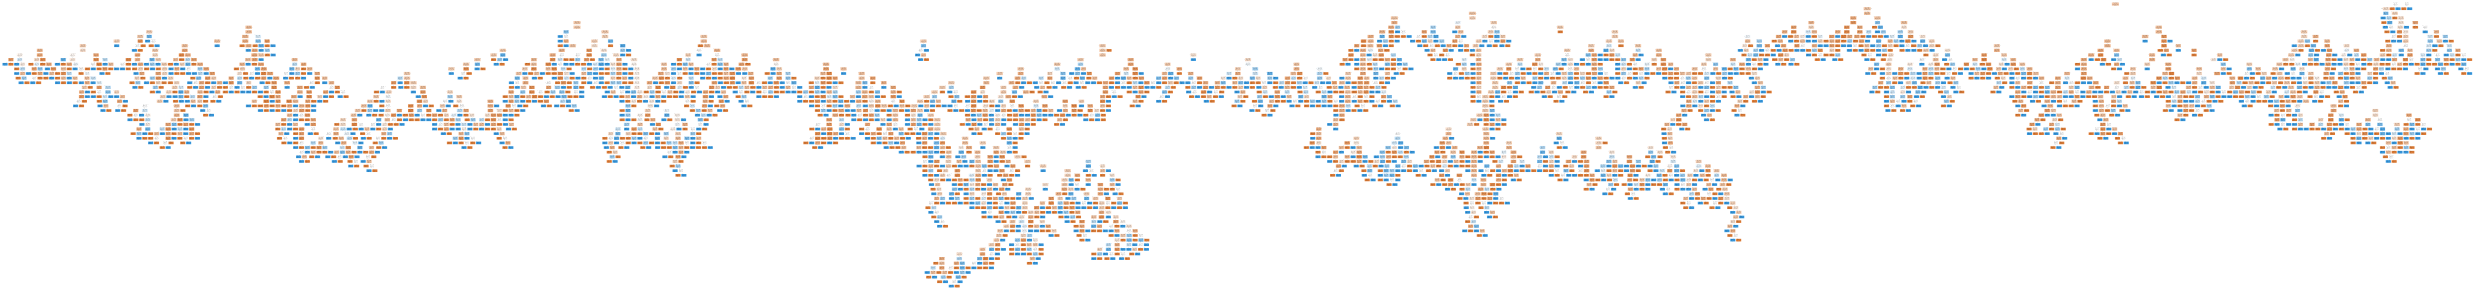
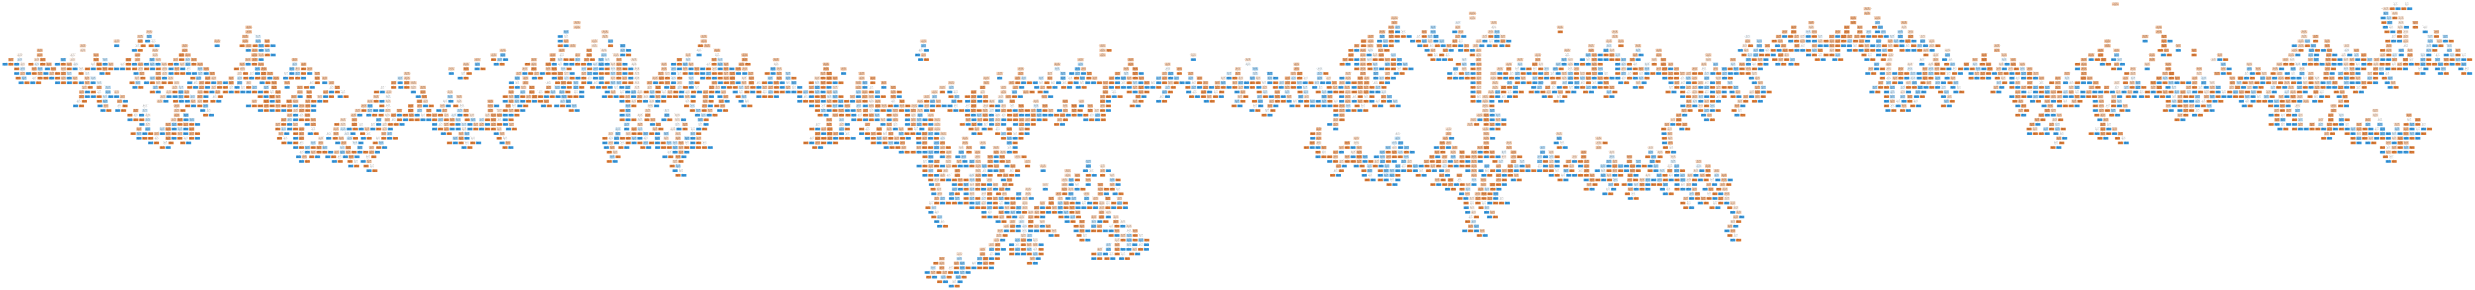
(578, 55) -> (578, 55)
